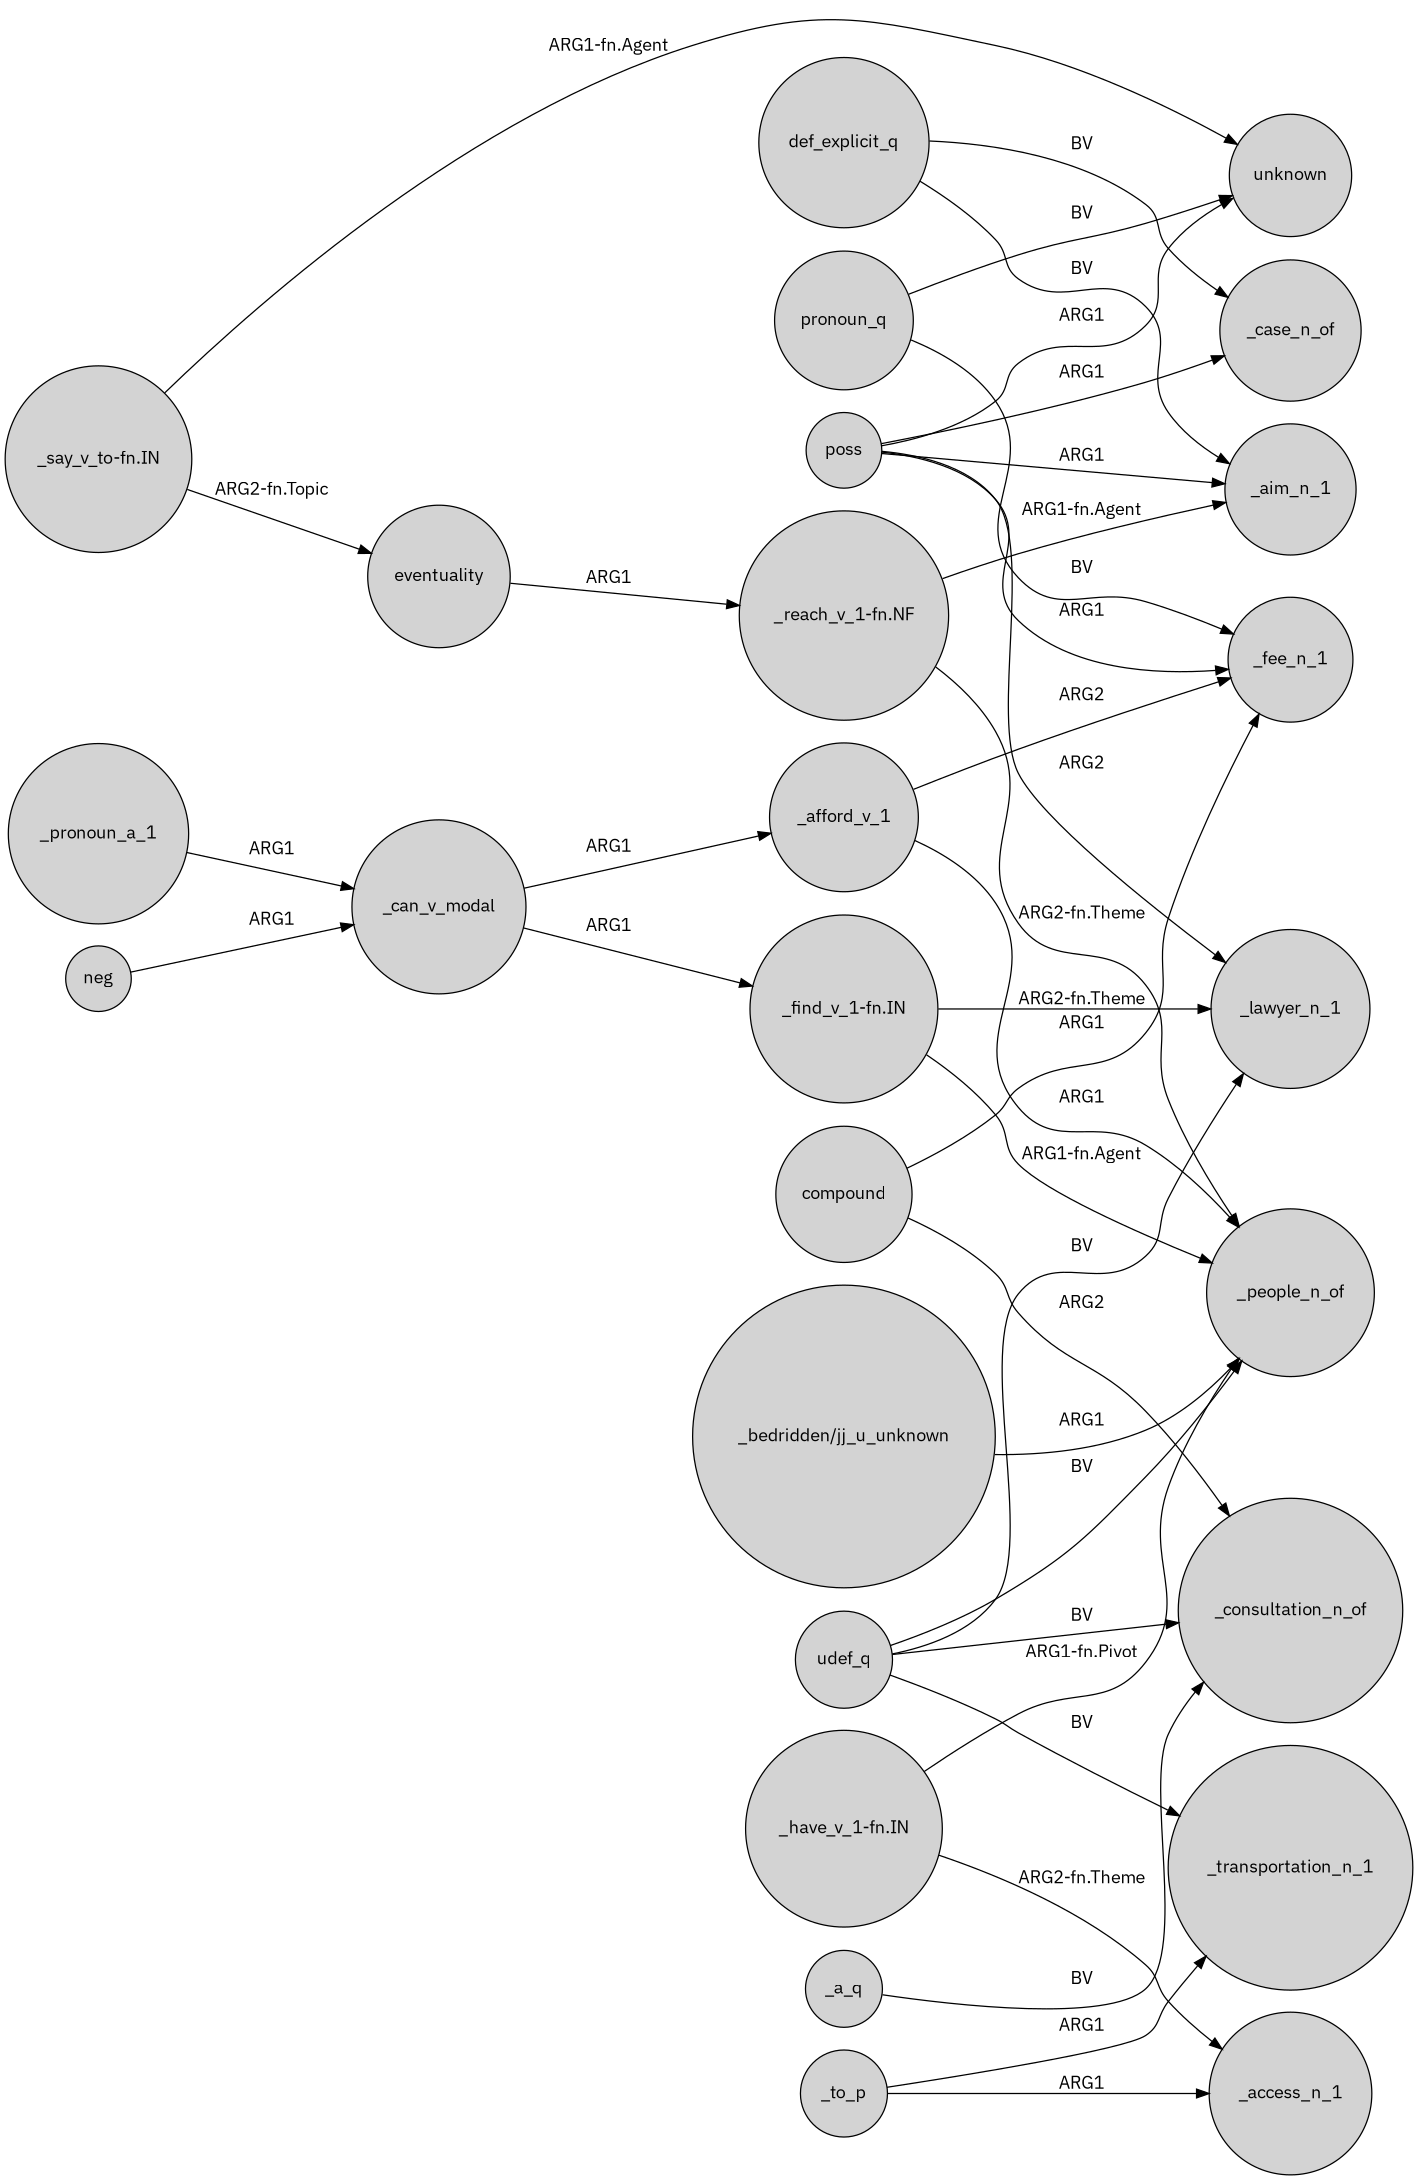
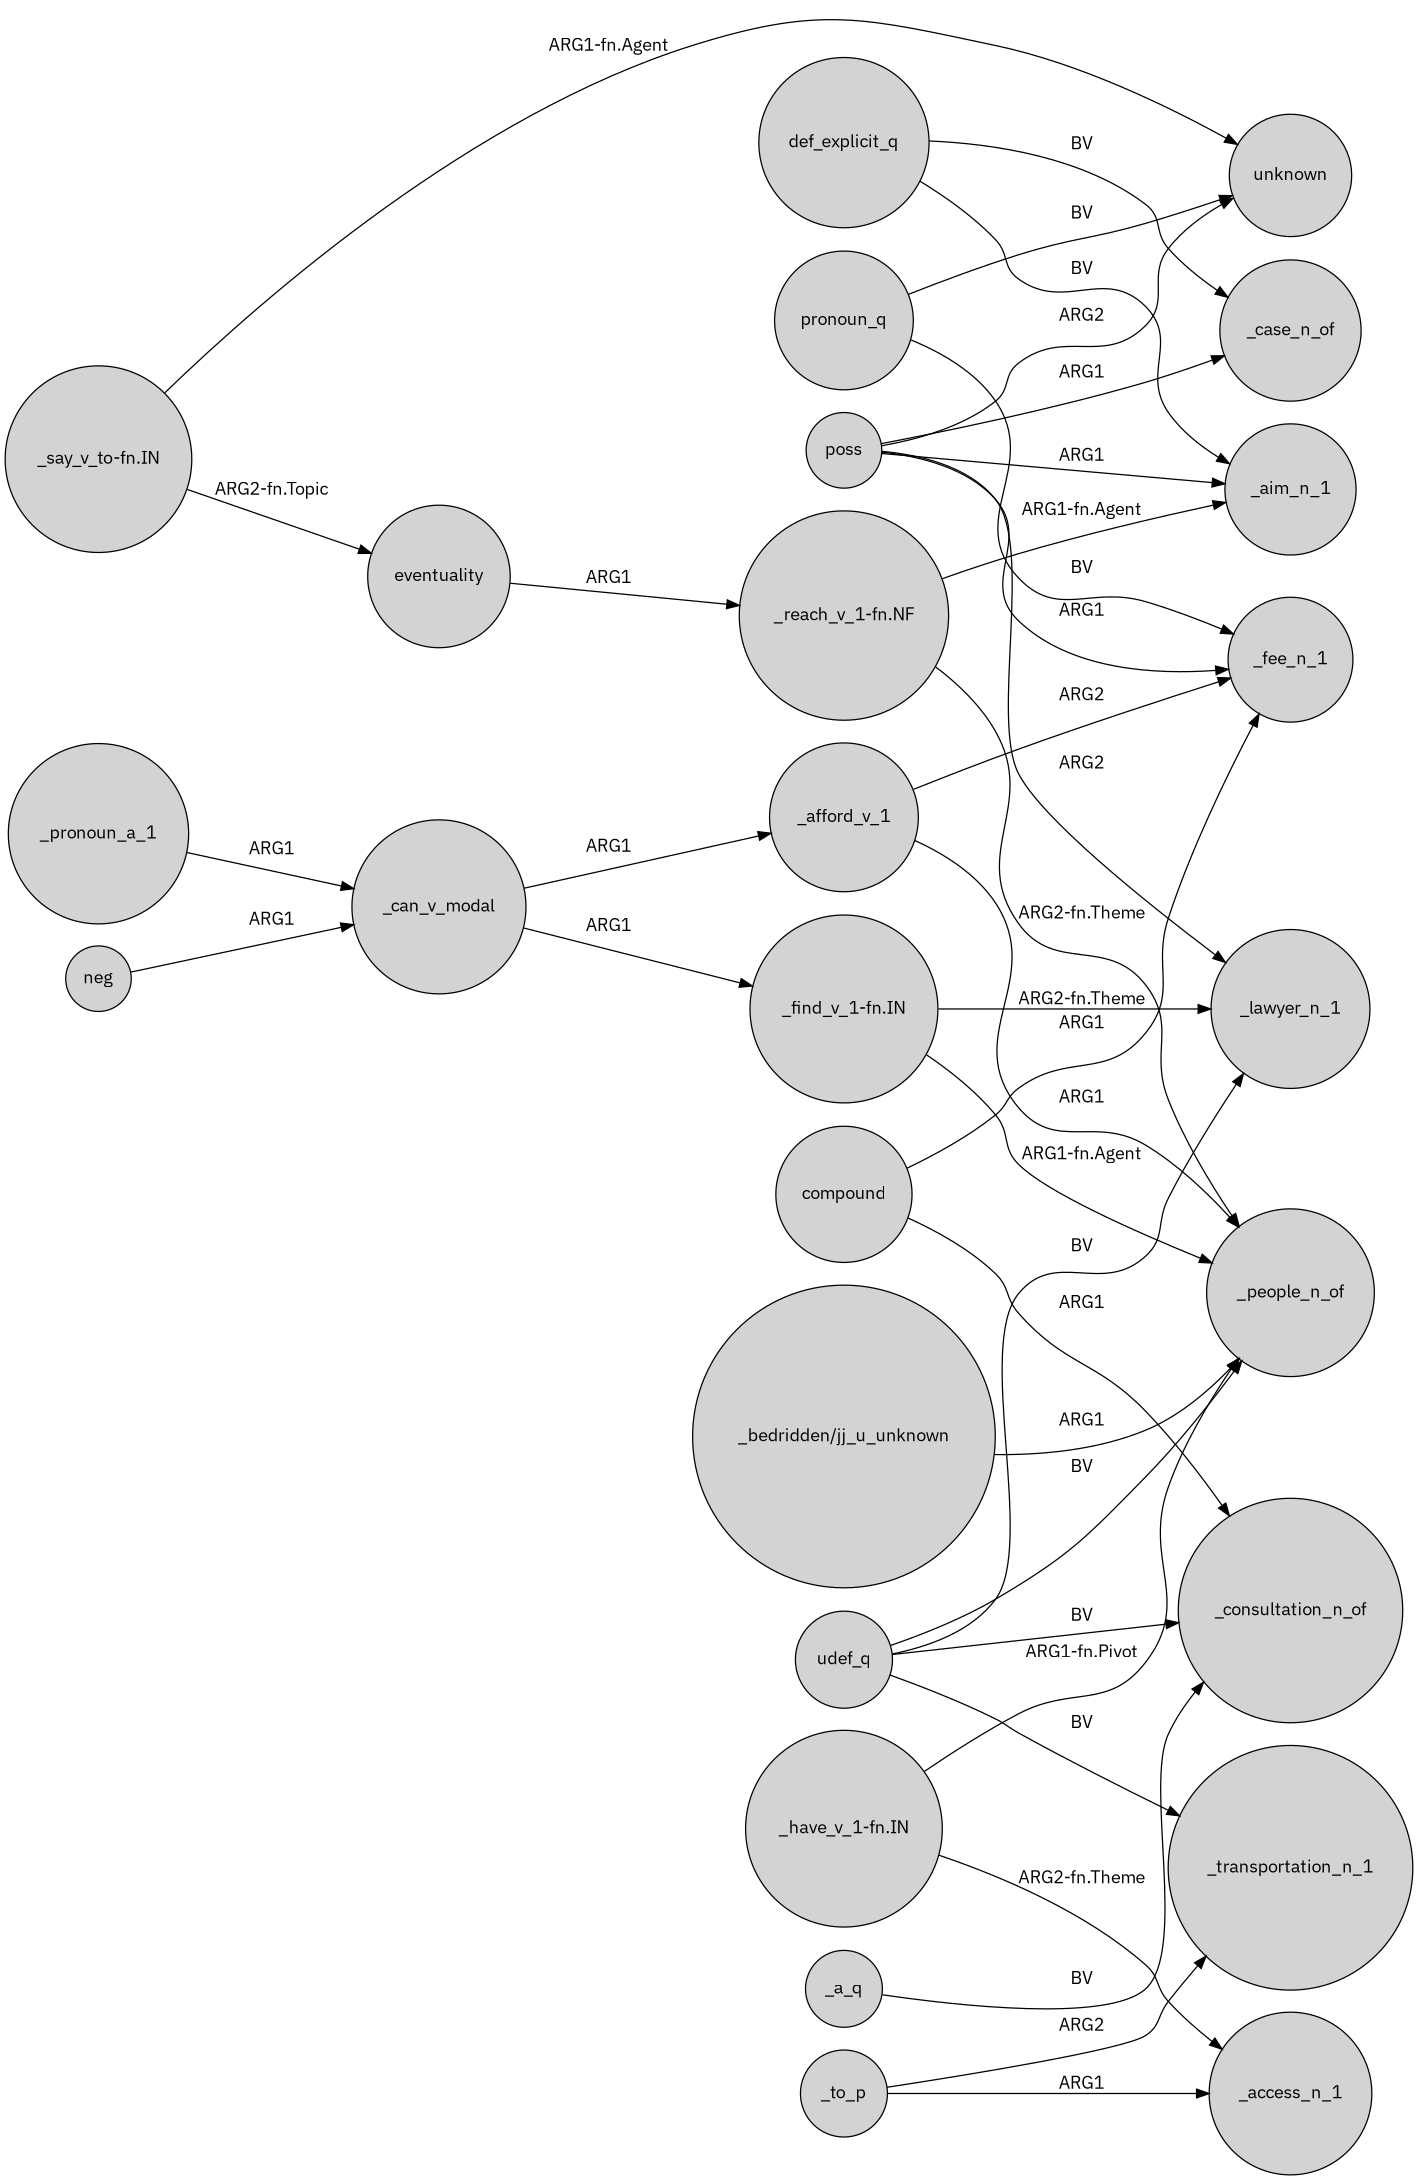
(1082, 316) -> (1082, 316)
(1082, 1303) -> (1082, 1303)
(1082, 2026) -> (1082, 2026)
